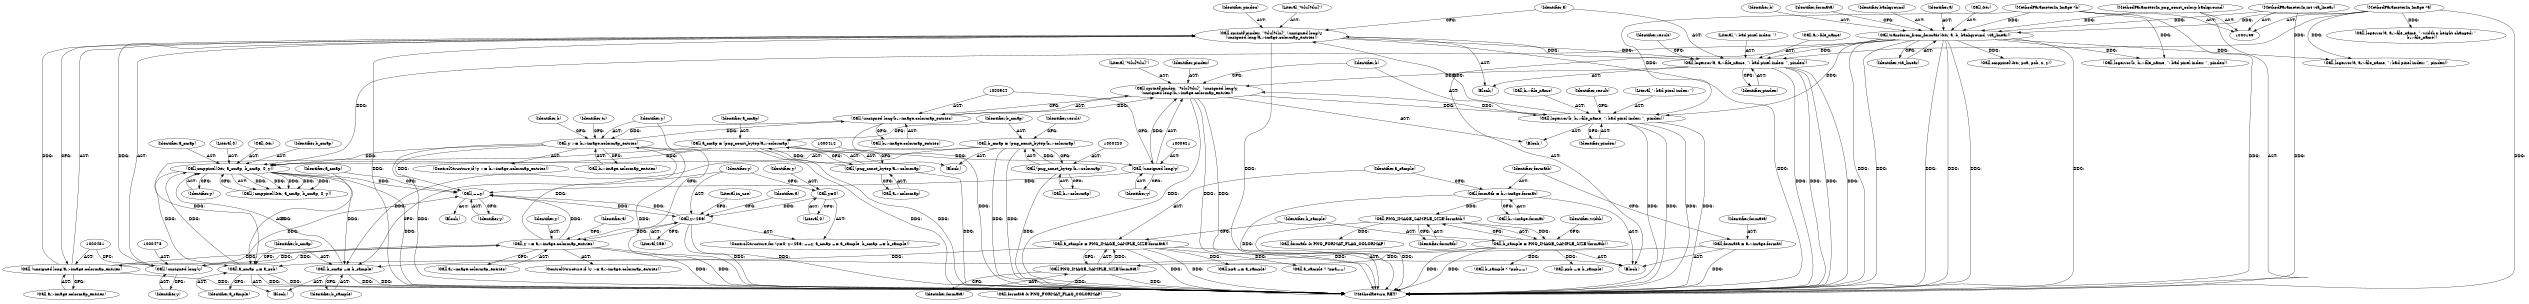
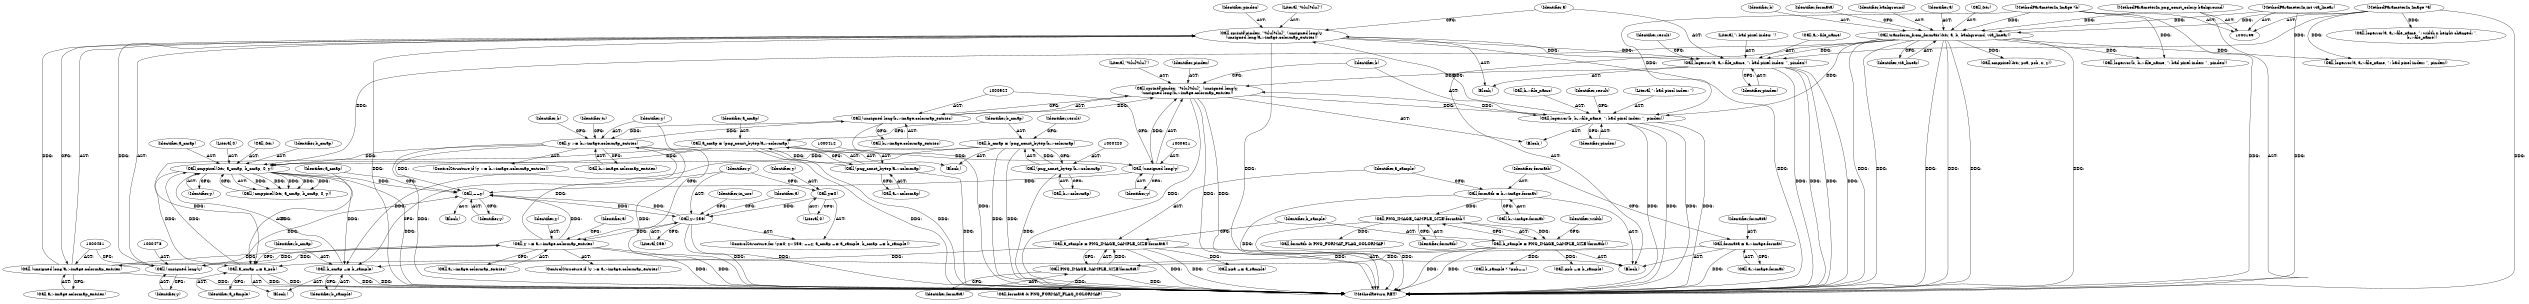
(818, 156) -> (818, 156)
(887, 156) -> (887, 156)
(735, 194) -> (735, 194)
(1319, 269) -> none
none -> (1761, 269)
